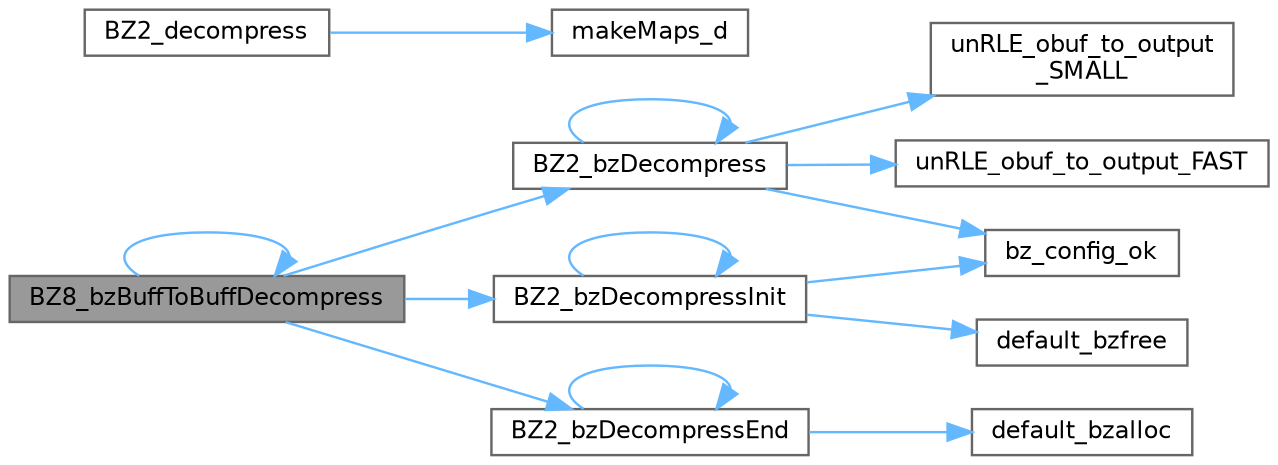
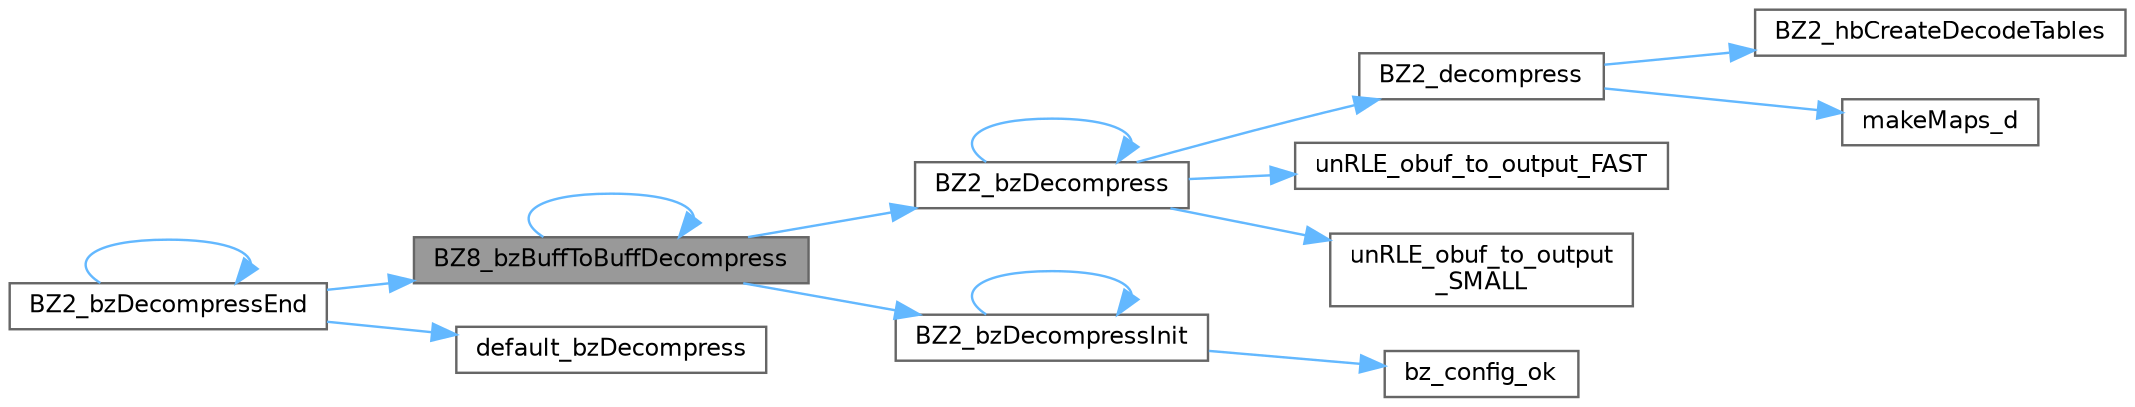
none -> (1940, 33)
(863, 209) -> (1245, 133)
(1082, 343) -> none
(417, 362) -> (358, 287)
(1082, 432) -> (611, 350)
